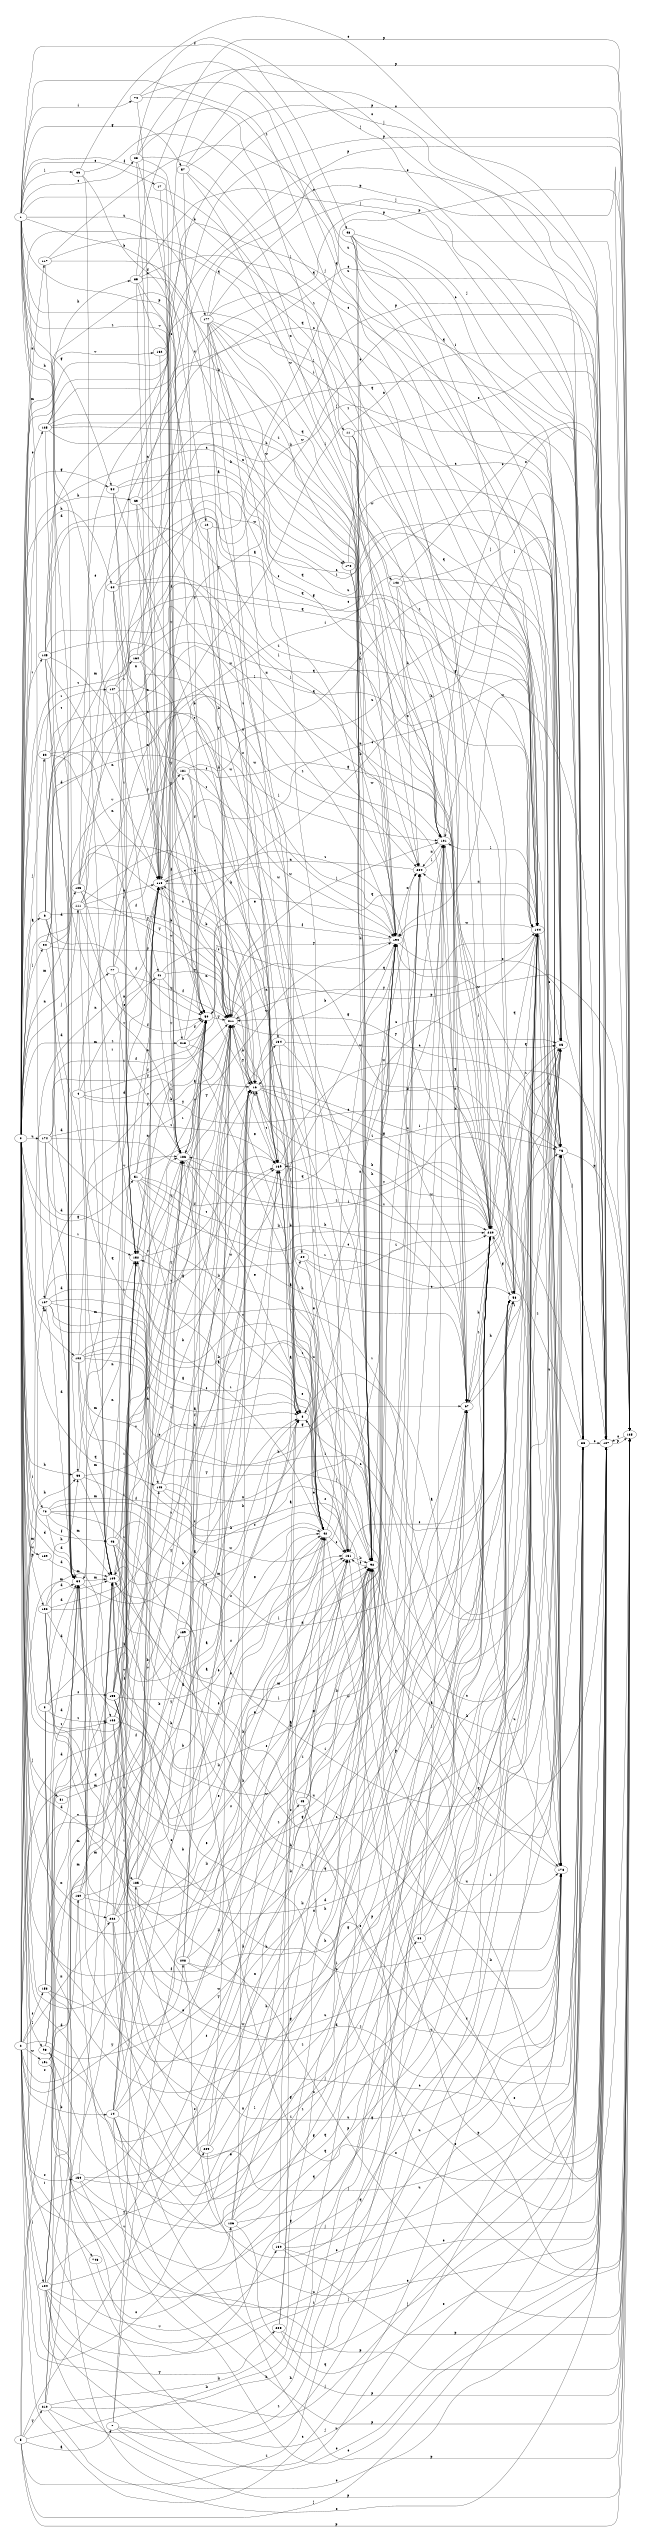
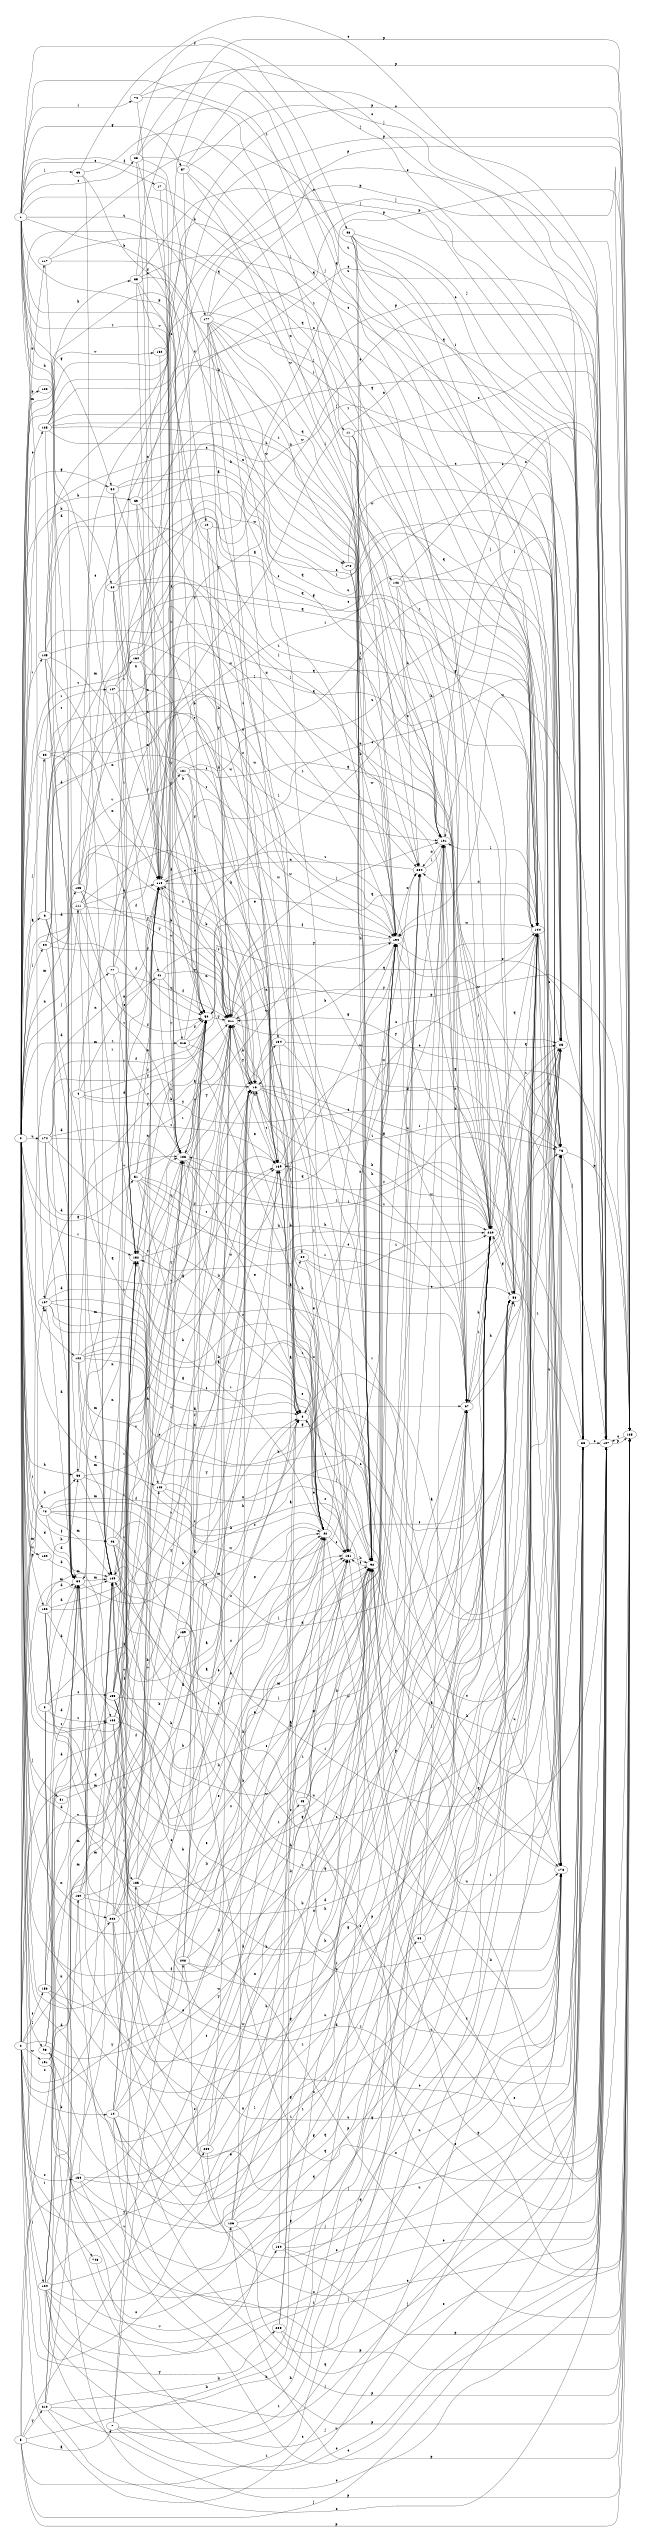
none -> (45, 389)
(195, 1463) -> none
